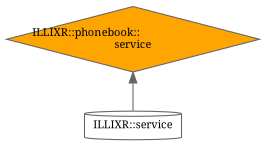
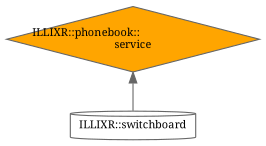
(133, 125) -> (133, 125)
